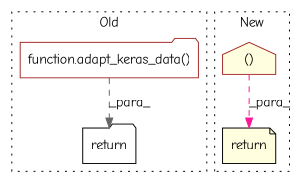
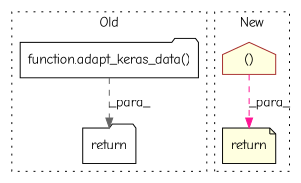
(109, 60) -> (109, 60)
